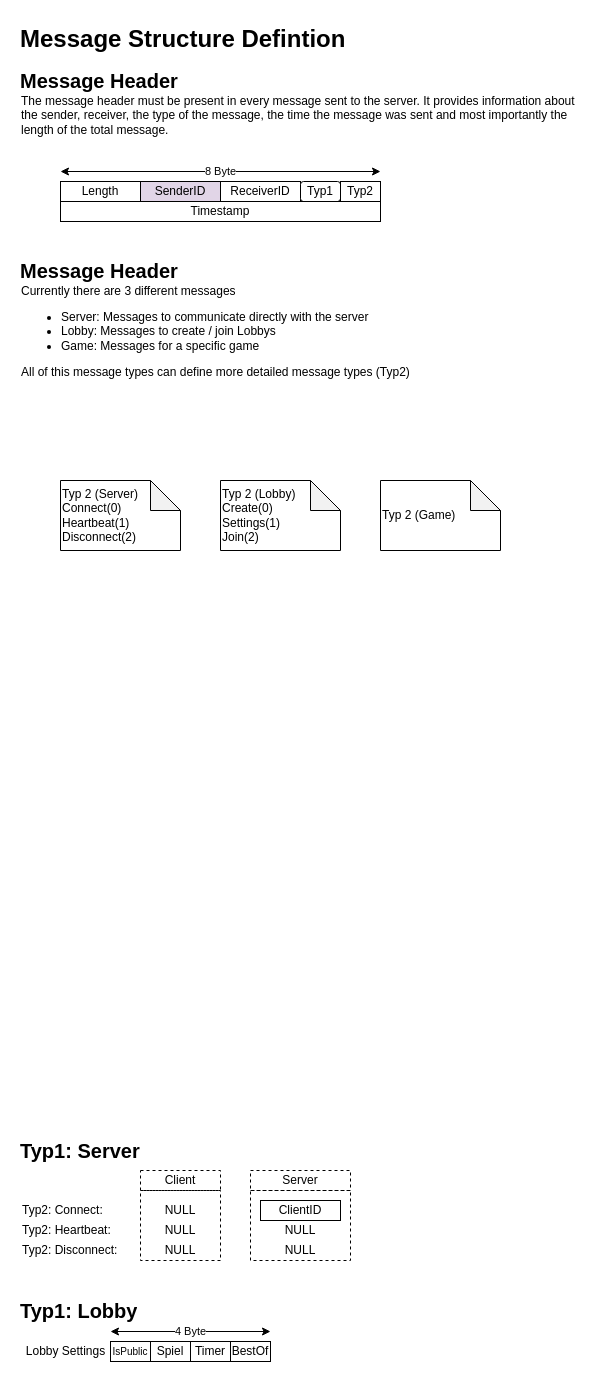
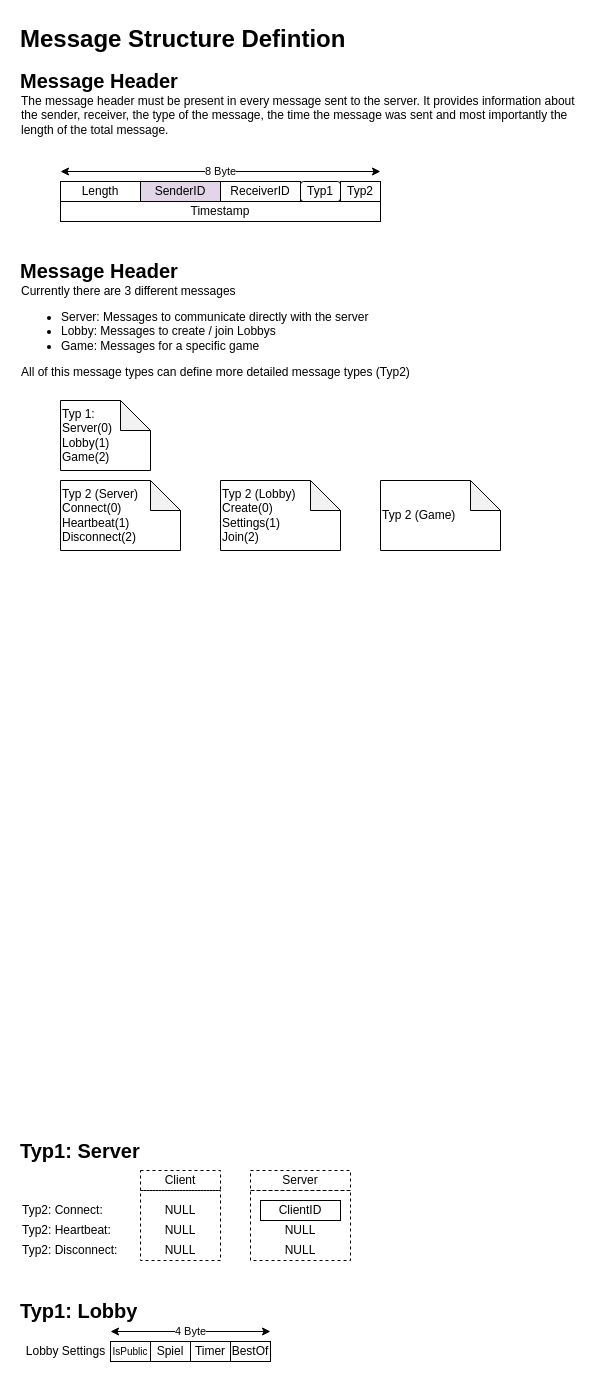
none -> (106, 436)
